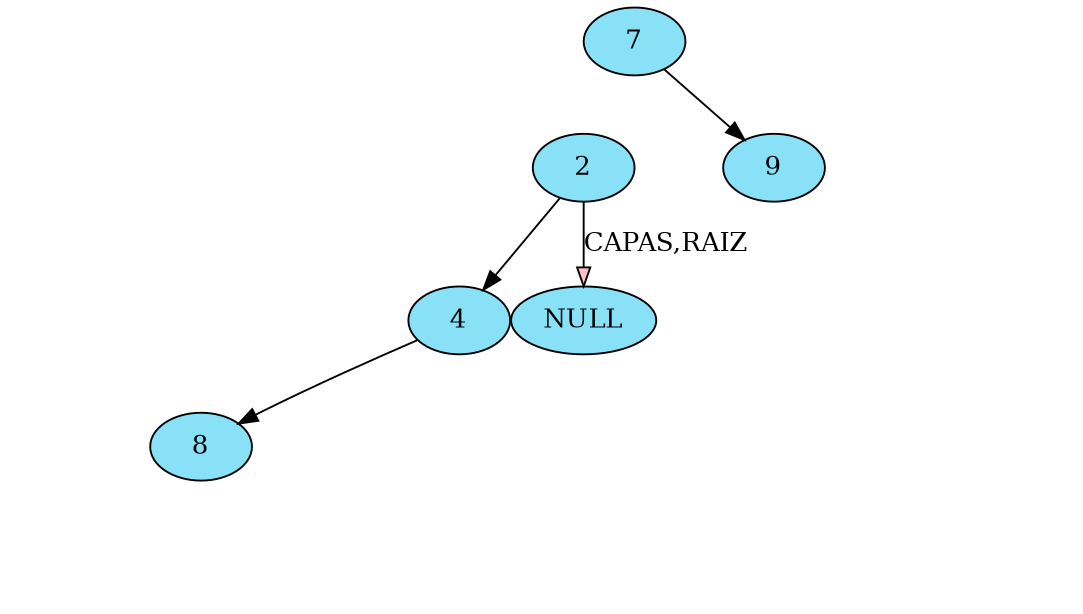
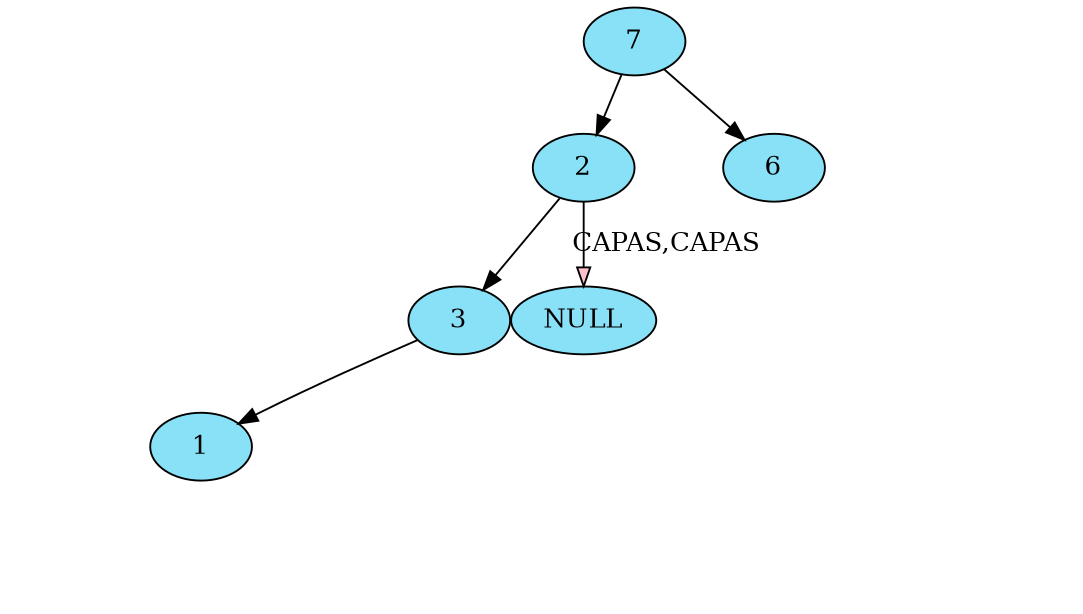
none -> (613, 96)
(774, 168) -> (774, 168)
(667, 244) -> (667, 244)
(459, 320) -> (459, 320)
(201, 447) -> (201, 447)
